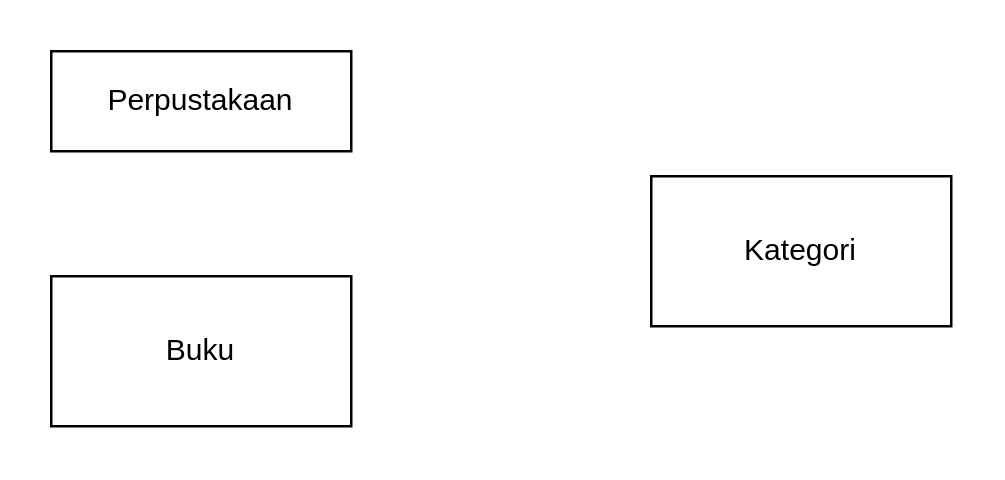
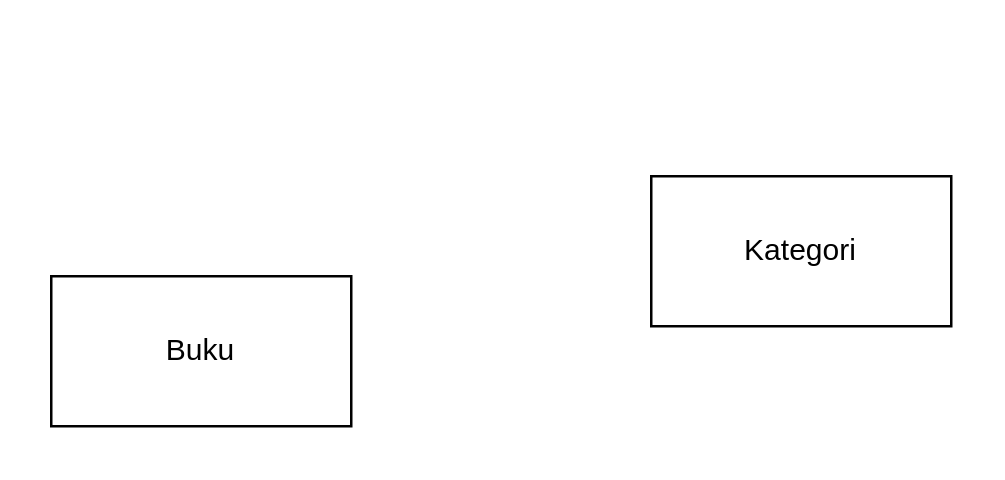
(201, 101) -> none
